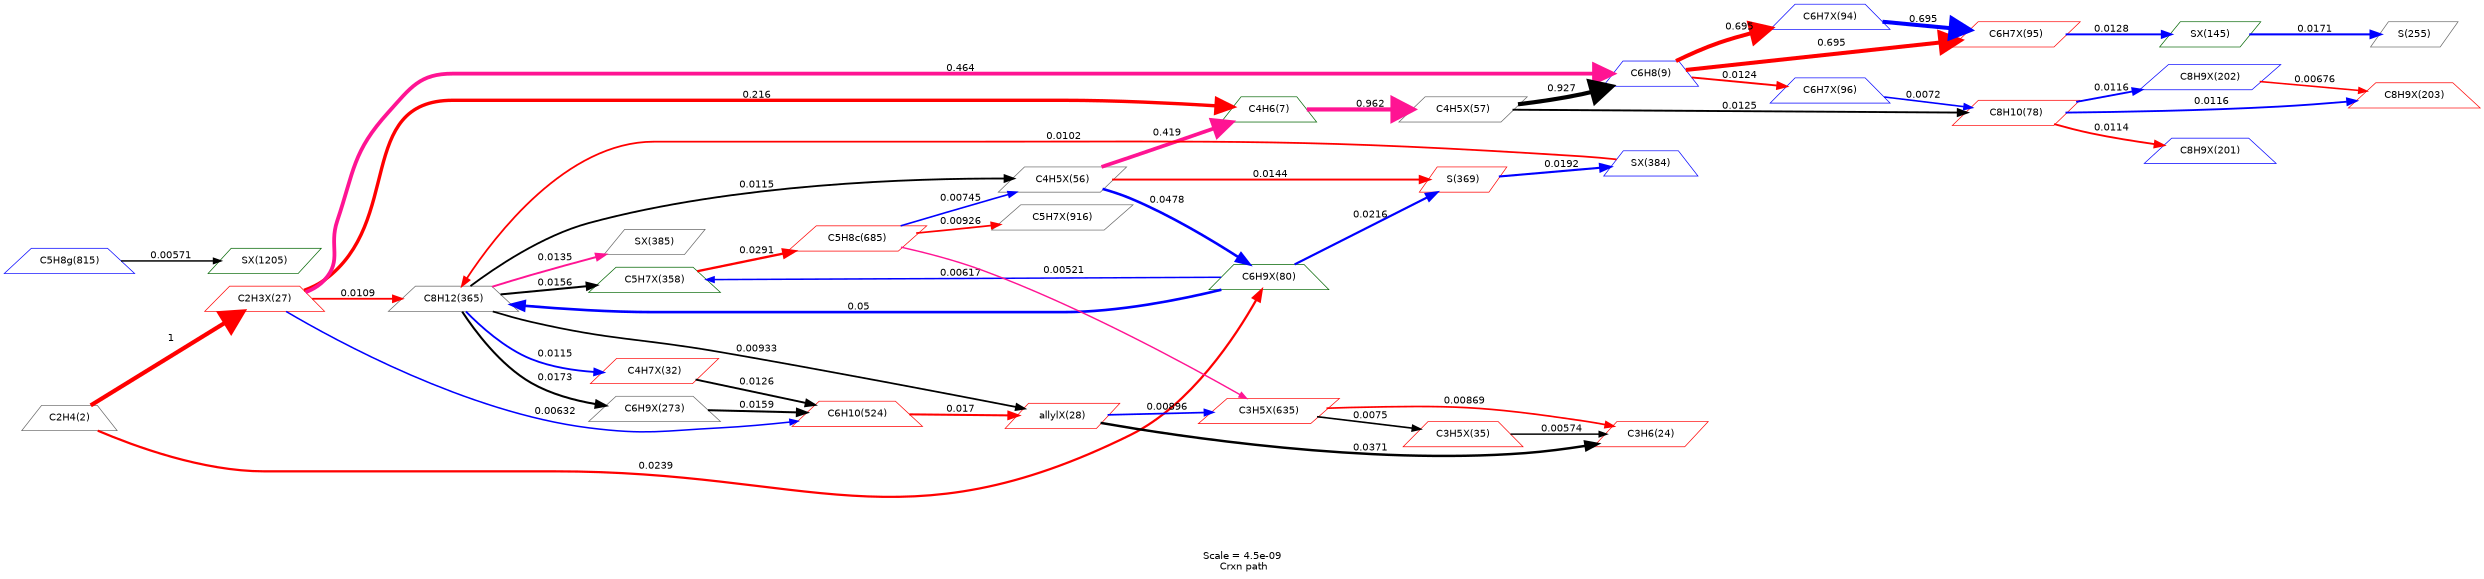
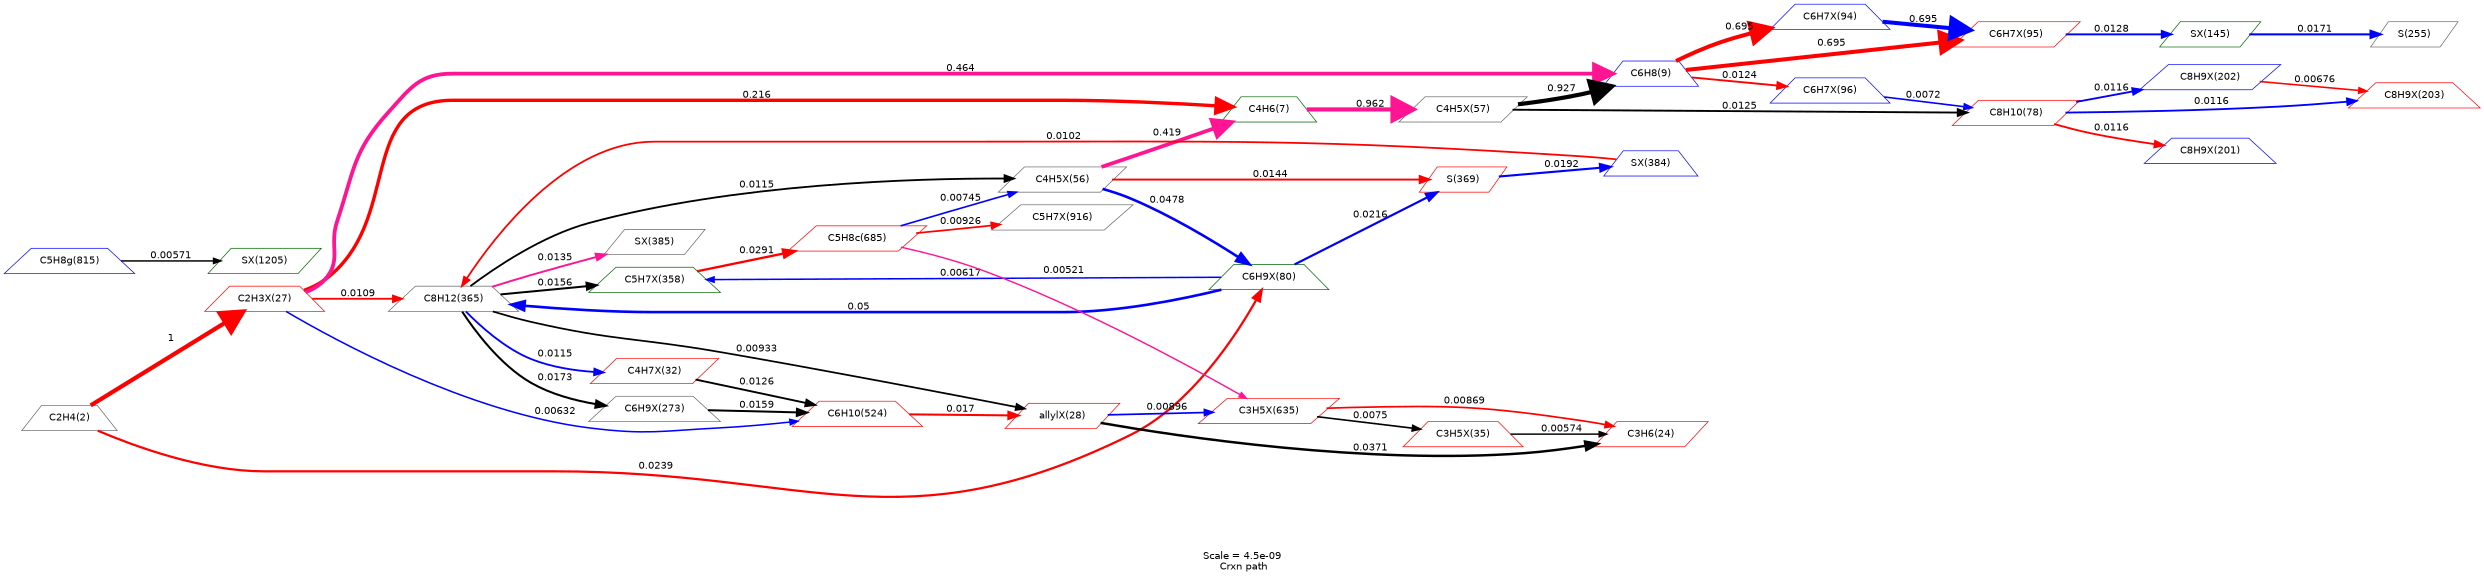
(2110, 128) -> (2110, 128)
